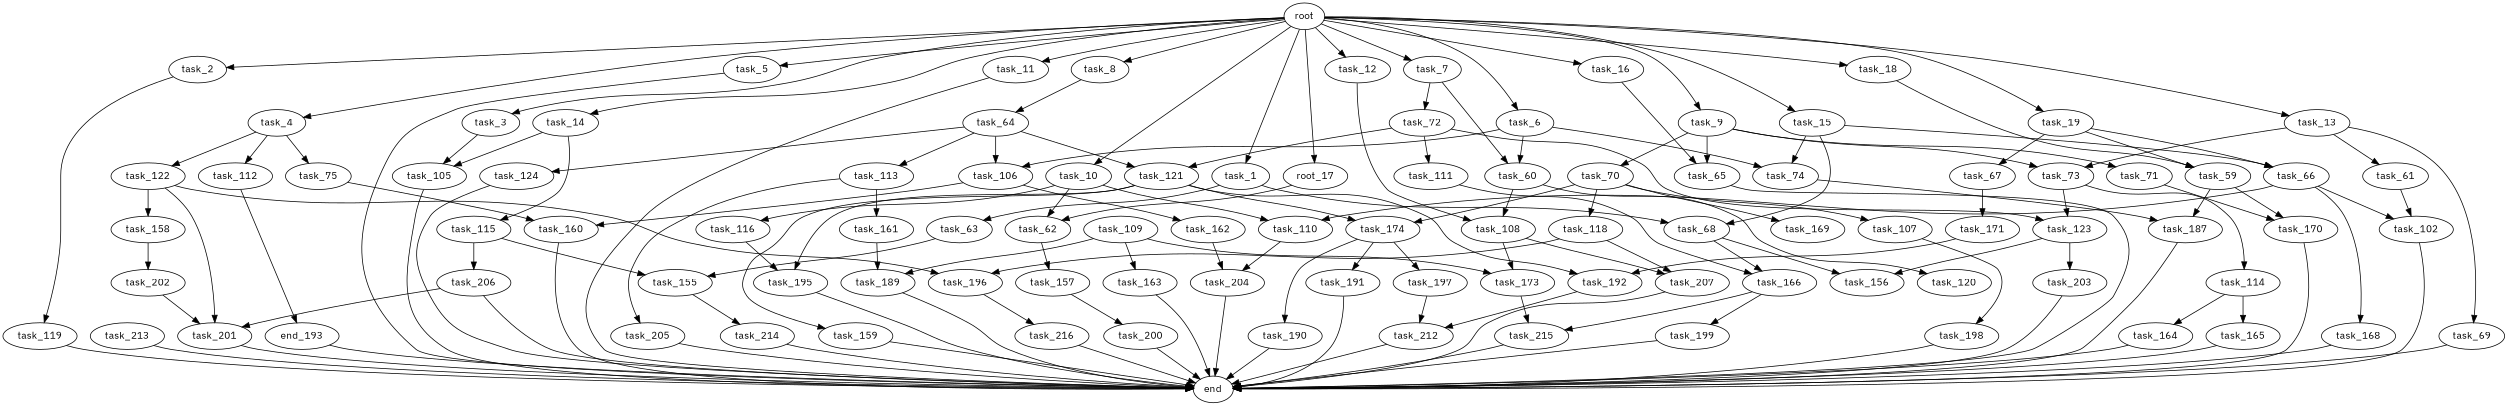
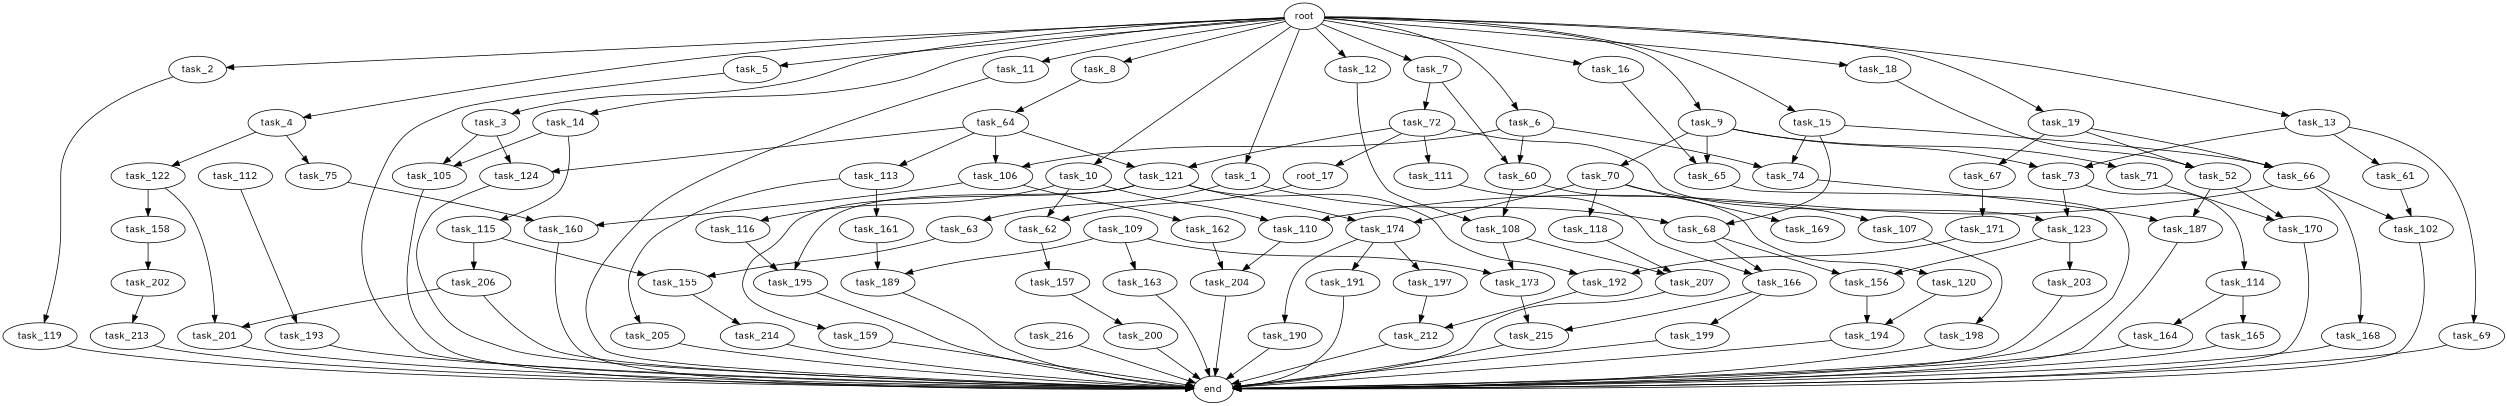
(1310, 92) -> (1362, 153)
none -> (501, 143)
(259, 146) -> none
(2218, 176) -> (2218, 176)
(965, 283) -> none
(178, 307) -> (139, 306)
(302, 336) -> (302, 336)
none -> (1867, 336)
